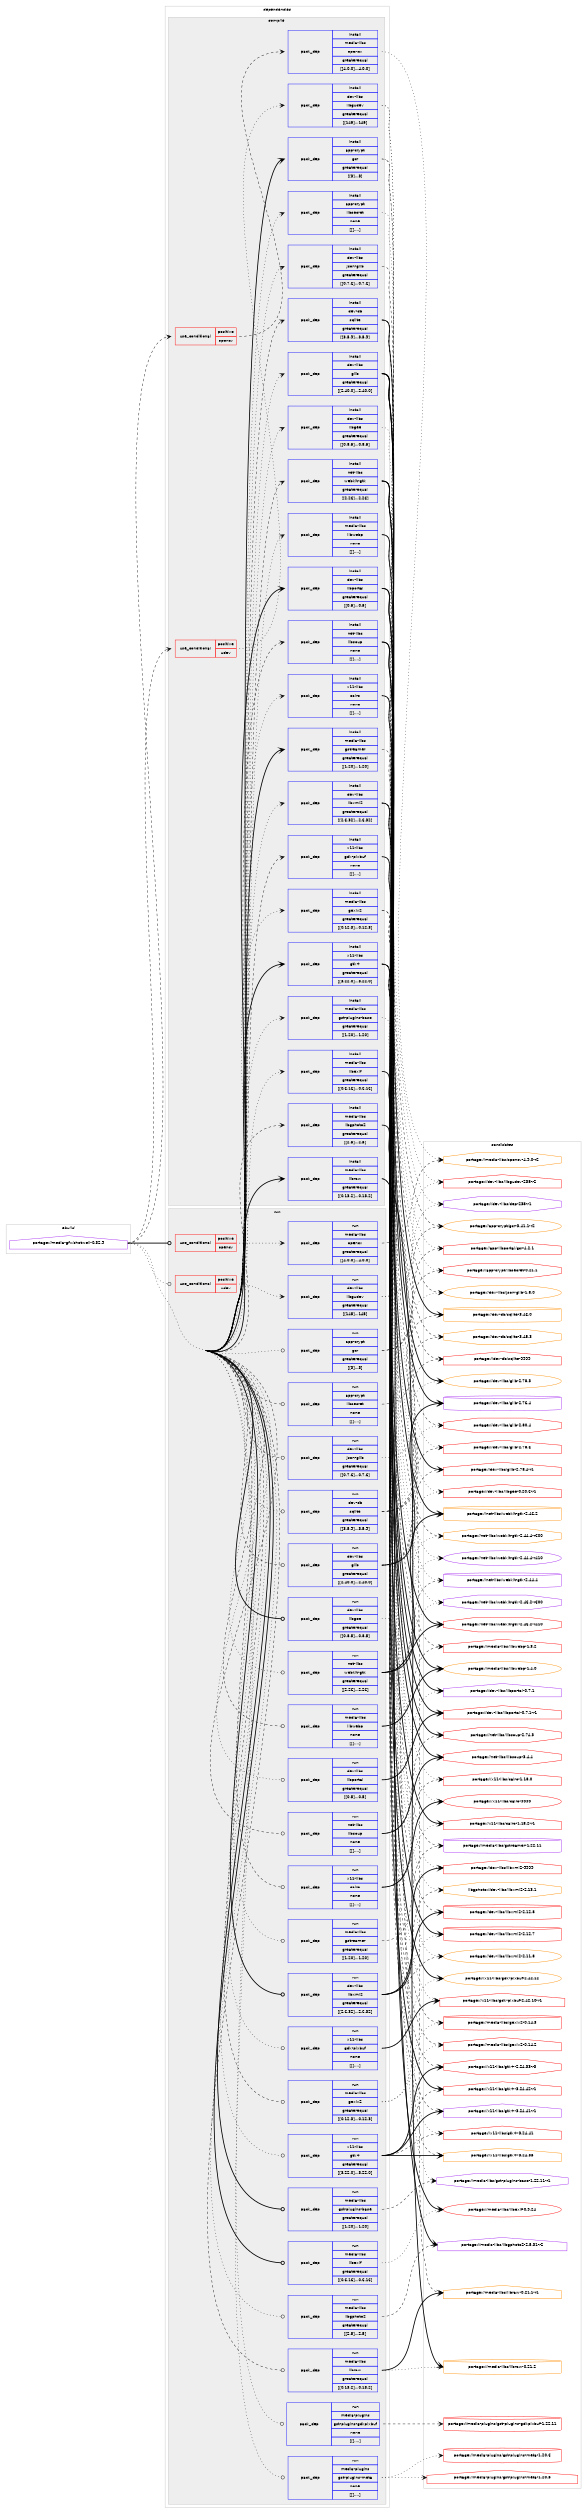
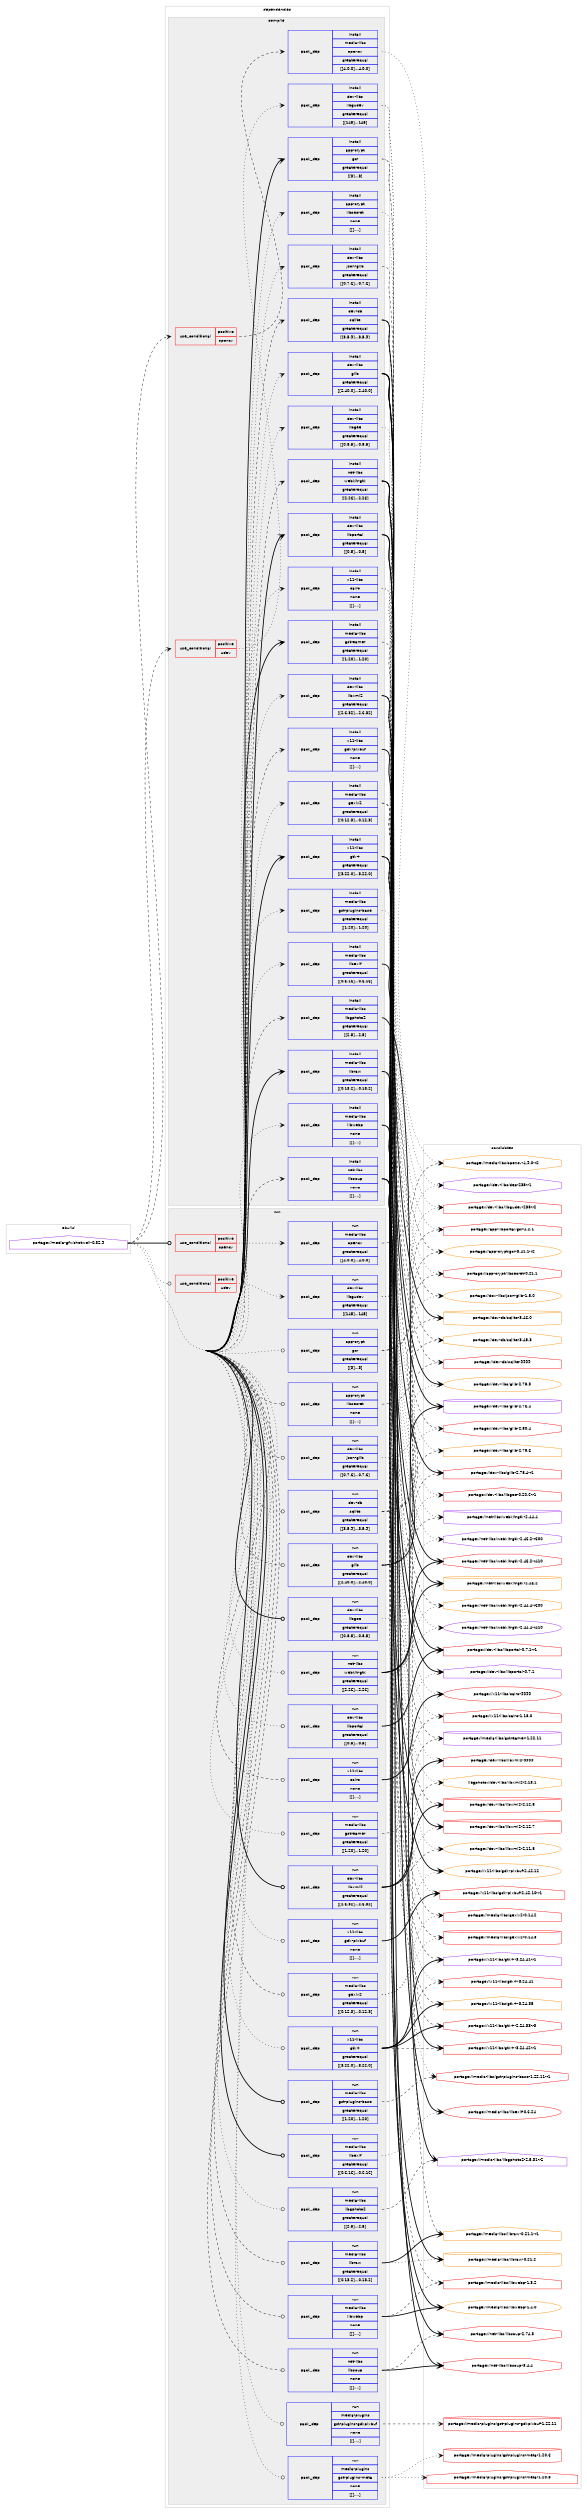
(502, 1448) -> (502, 1451)
(502, 1824) -> none
(502, 2181) -> (502, 2077)
(502, 2210) -> (502, 2112)
